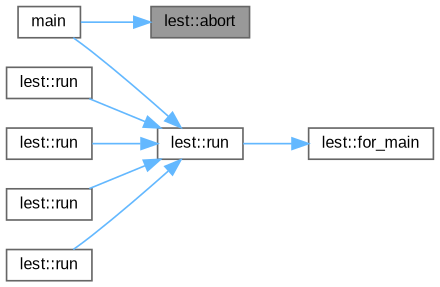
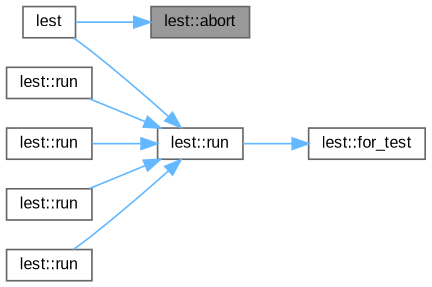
(49, 22) -> (49, 22)
(371, 144) -> (367, 144)
